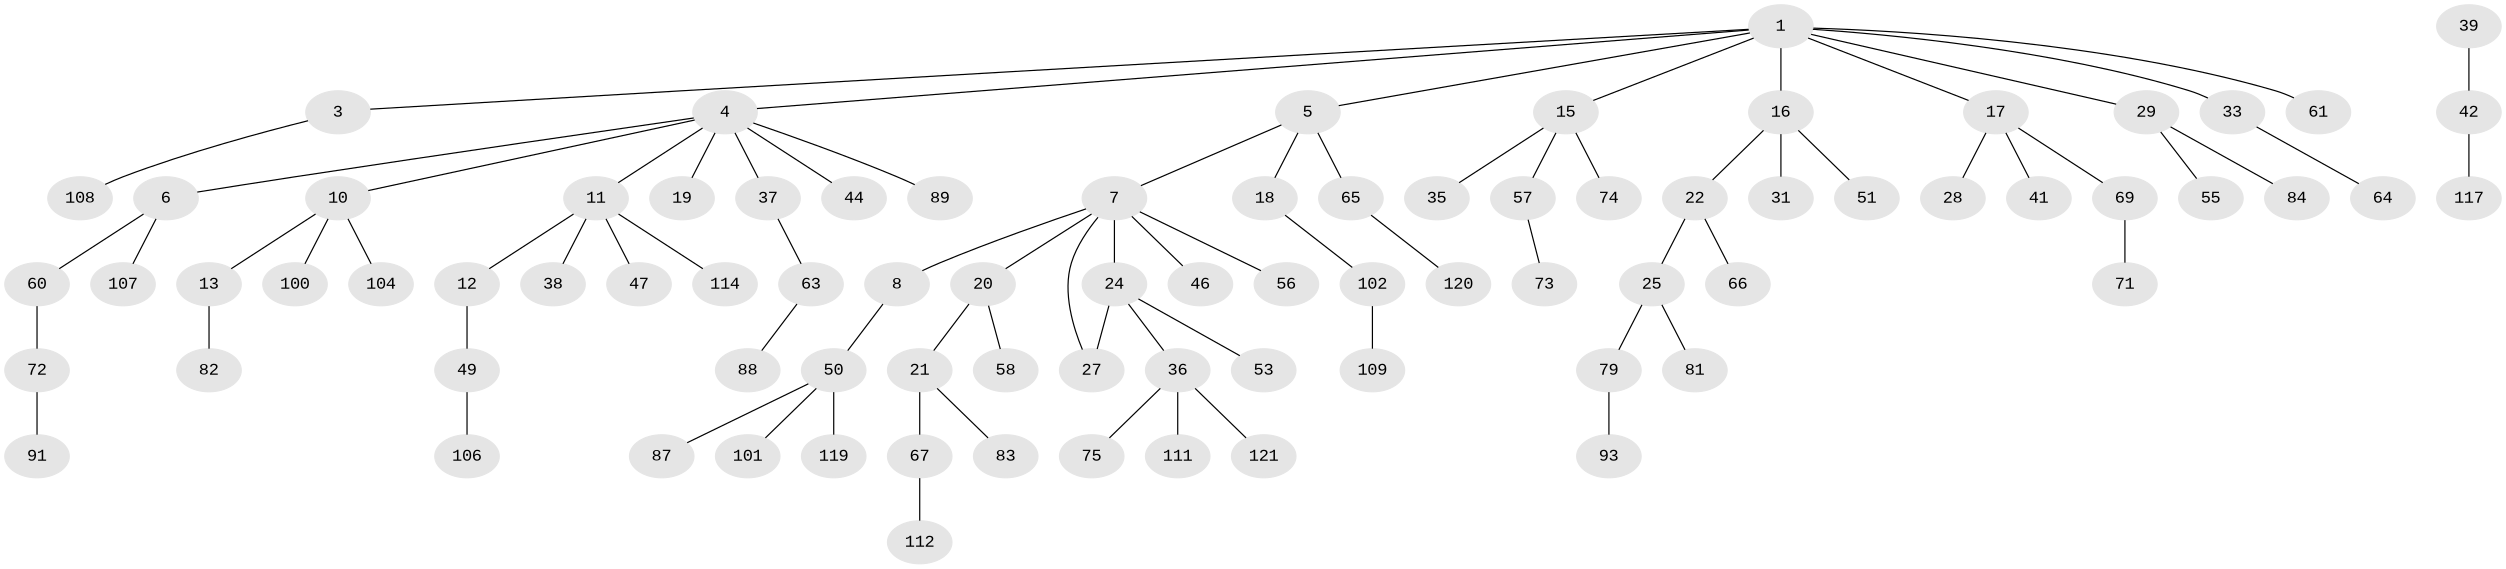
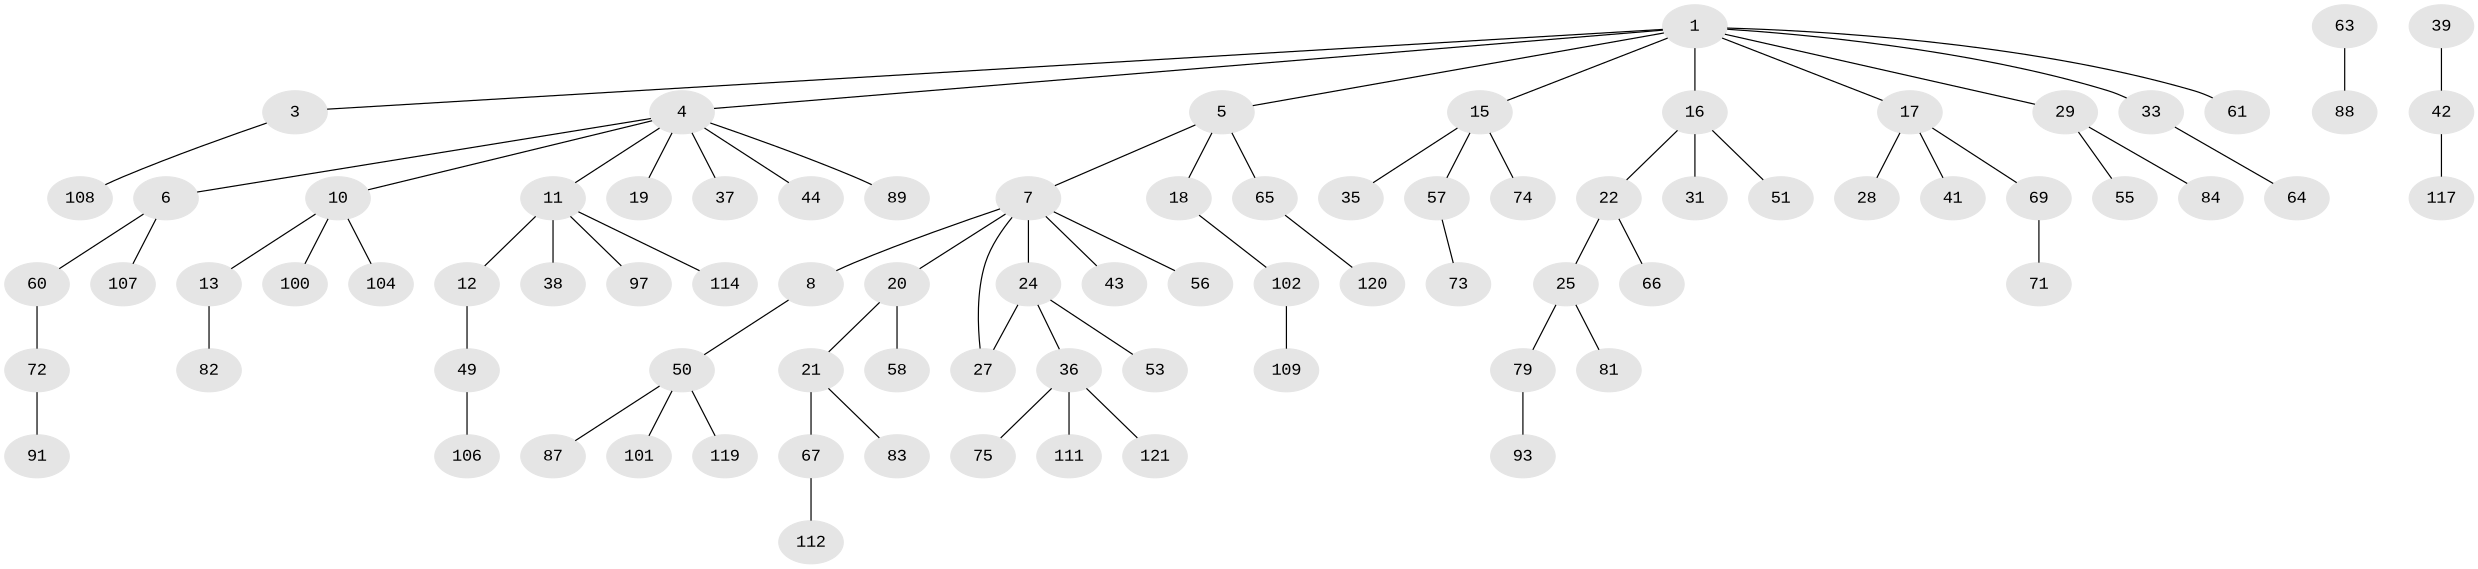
(790, 241) -> none
(639, 284) -> (639, 284)
(1200, 284) -> (1114, 284)
